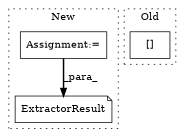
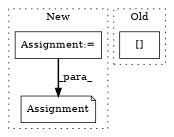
(64, 109) -> (58, 109)
